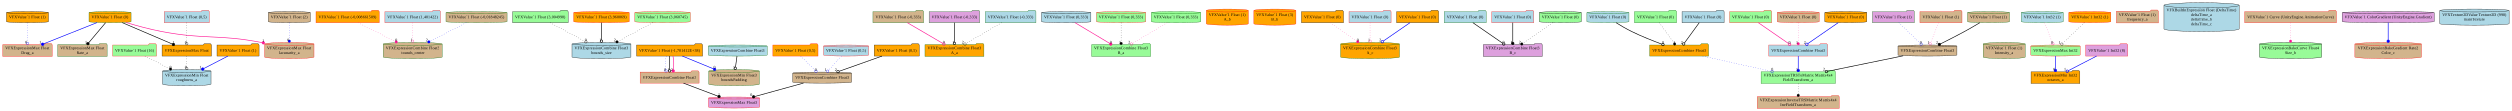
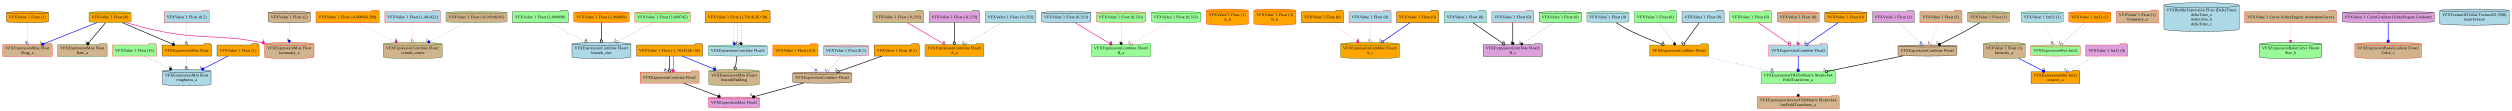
none -> (738, 17)
(635, 32) -> (635, 32)
(2388, 51) -> (2388, 51)
(2055, 63) -> (2031, 65)
(2083, 63) -> (2083, 63)
